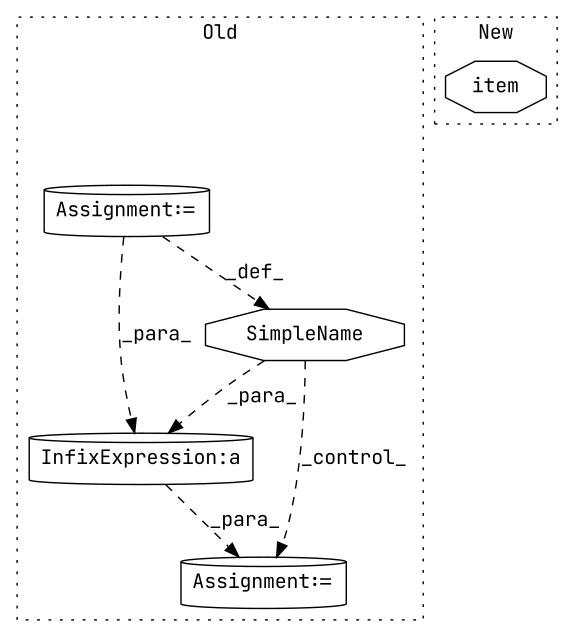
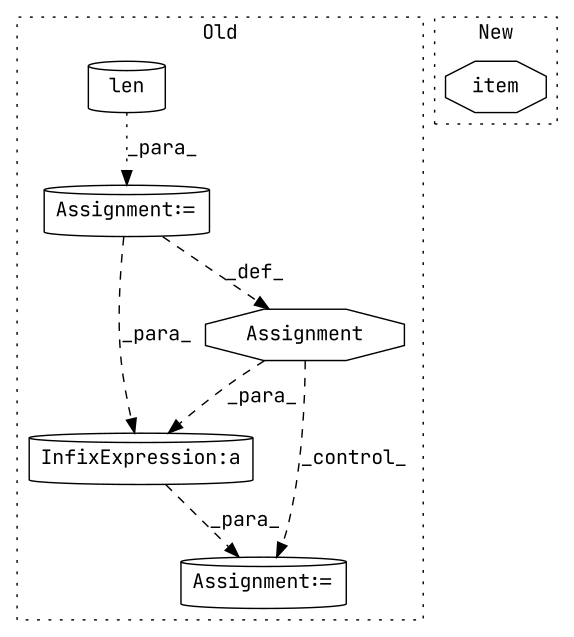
none -> (127, 87)
(305, 335) -> (305, 335)
